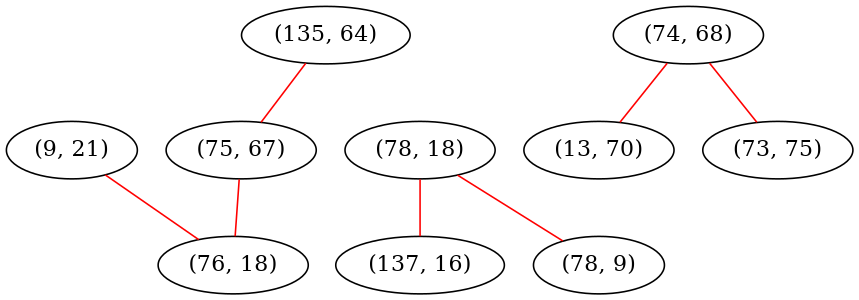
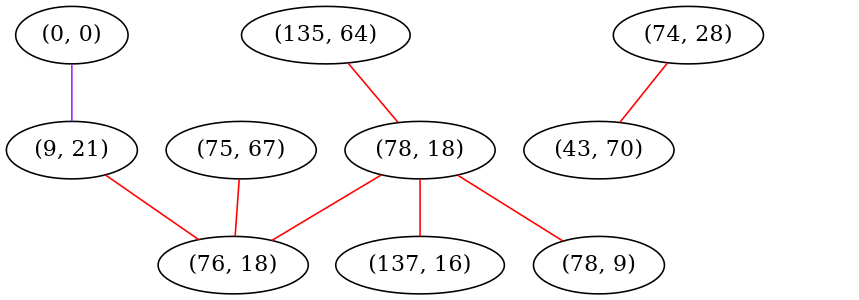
none -> (72, 35)
(688, 35) -> (688, 35)
(283, 93) -> (373, 93)
(599, 150) -> (599, 150)
(778, 150) -> none
none -> (327, 208)
